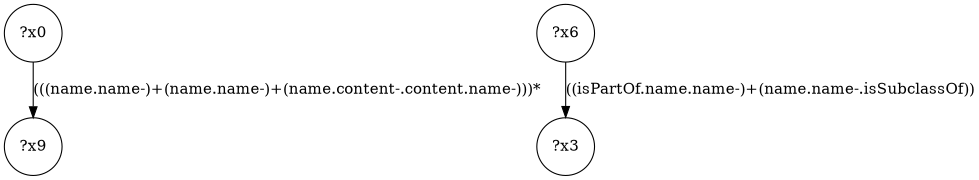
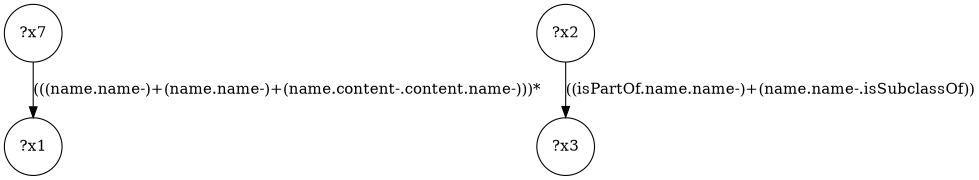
(33, 33) -> (33, 33)
(566, 33) -> (566, 33)
(33, 147) -> (33, 147)
